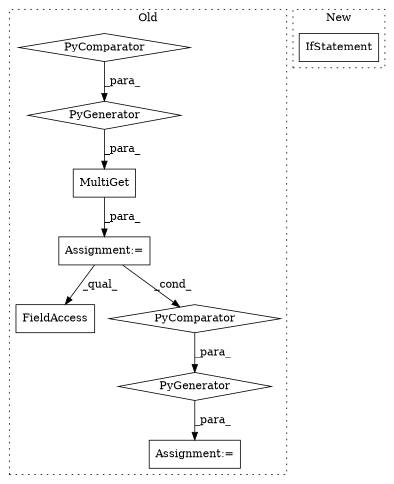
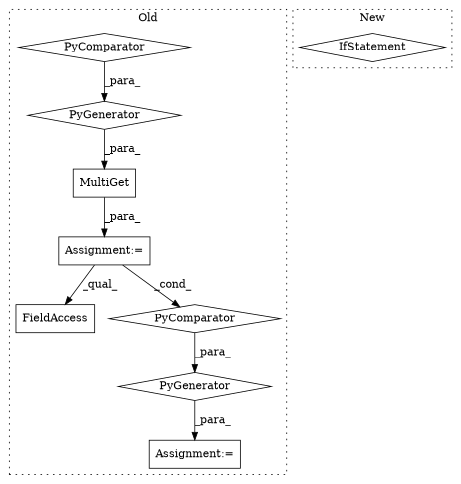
(339, 48) -> (372, 48)
